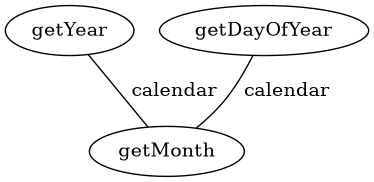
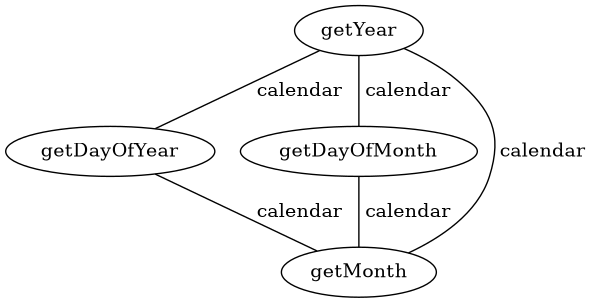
none -> (237, 90)
none -> (359, 151)
